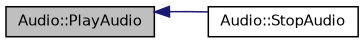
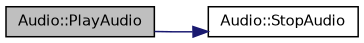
(189, 12) -> (174, 32)
